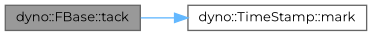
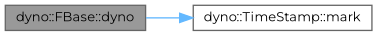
(73, 18) -> (75, 18)
